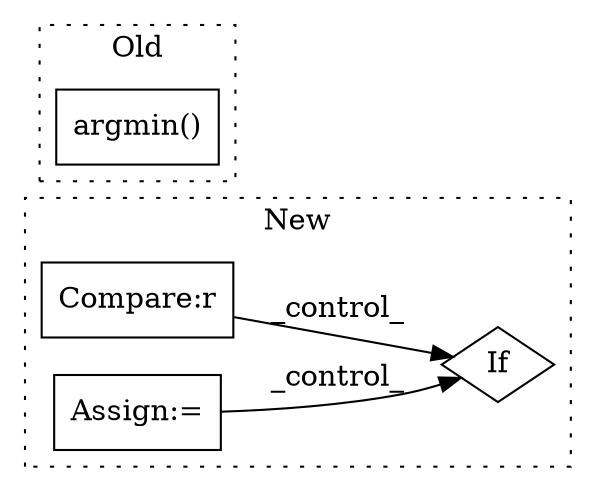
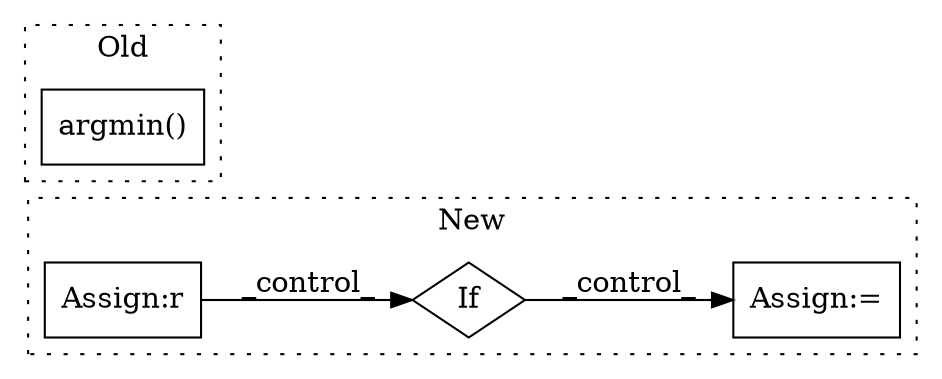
(138, 300) -> (123, 300)
(332, 404) -> (619, 300)
